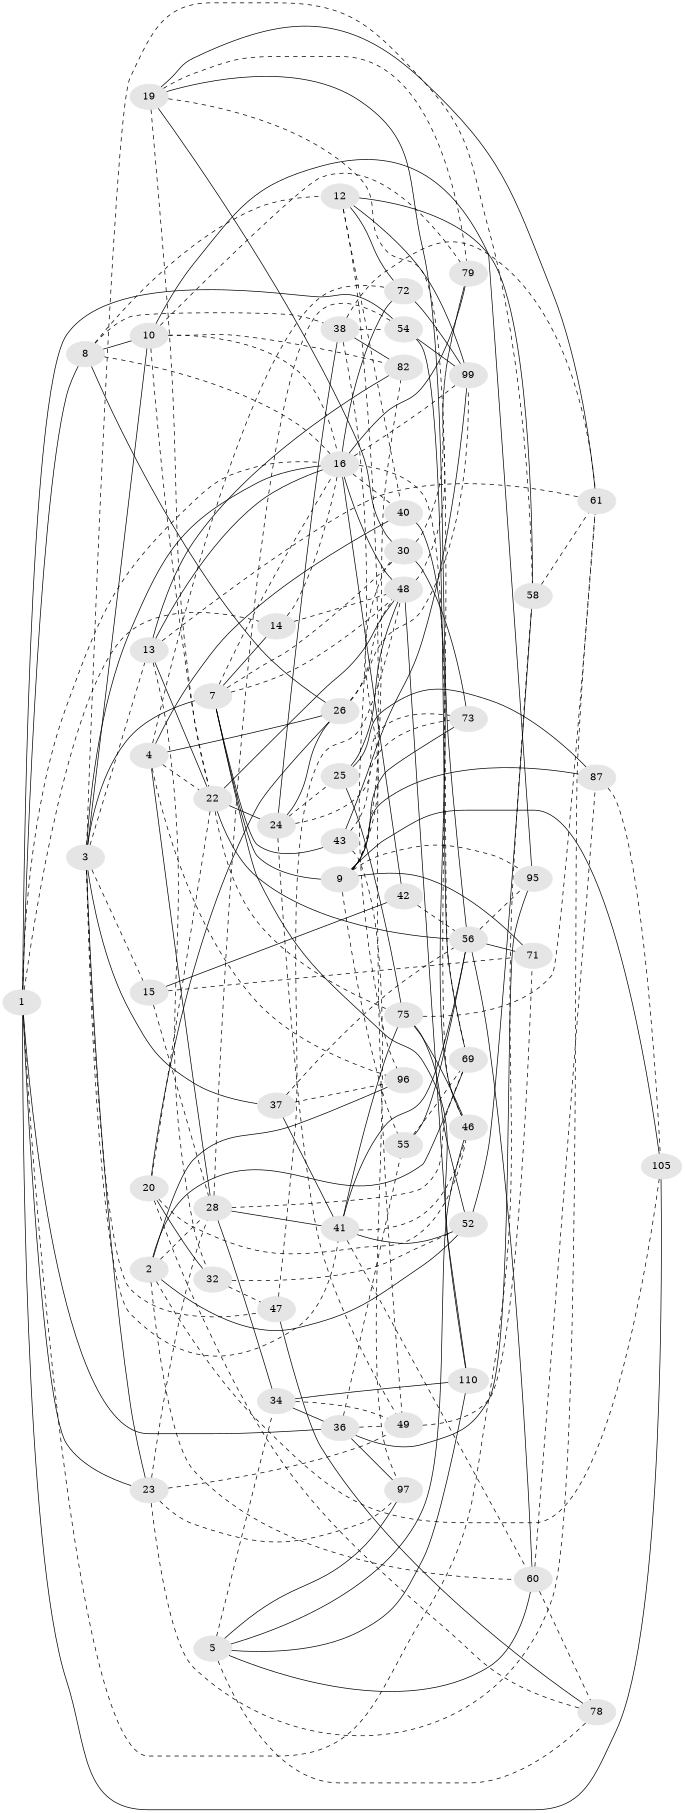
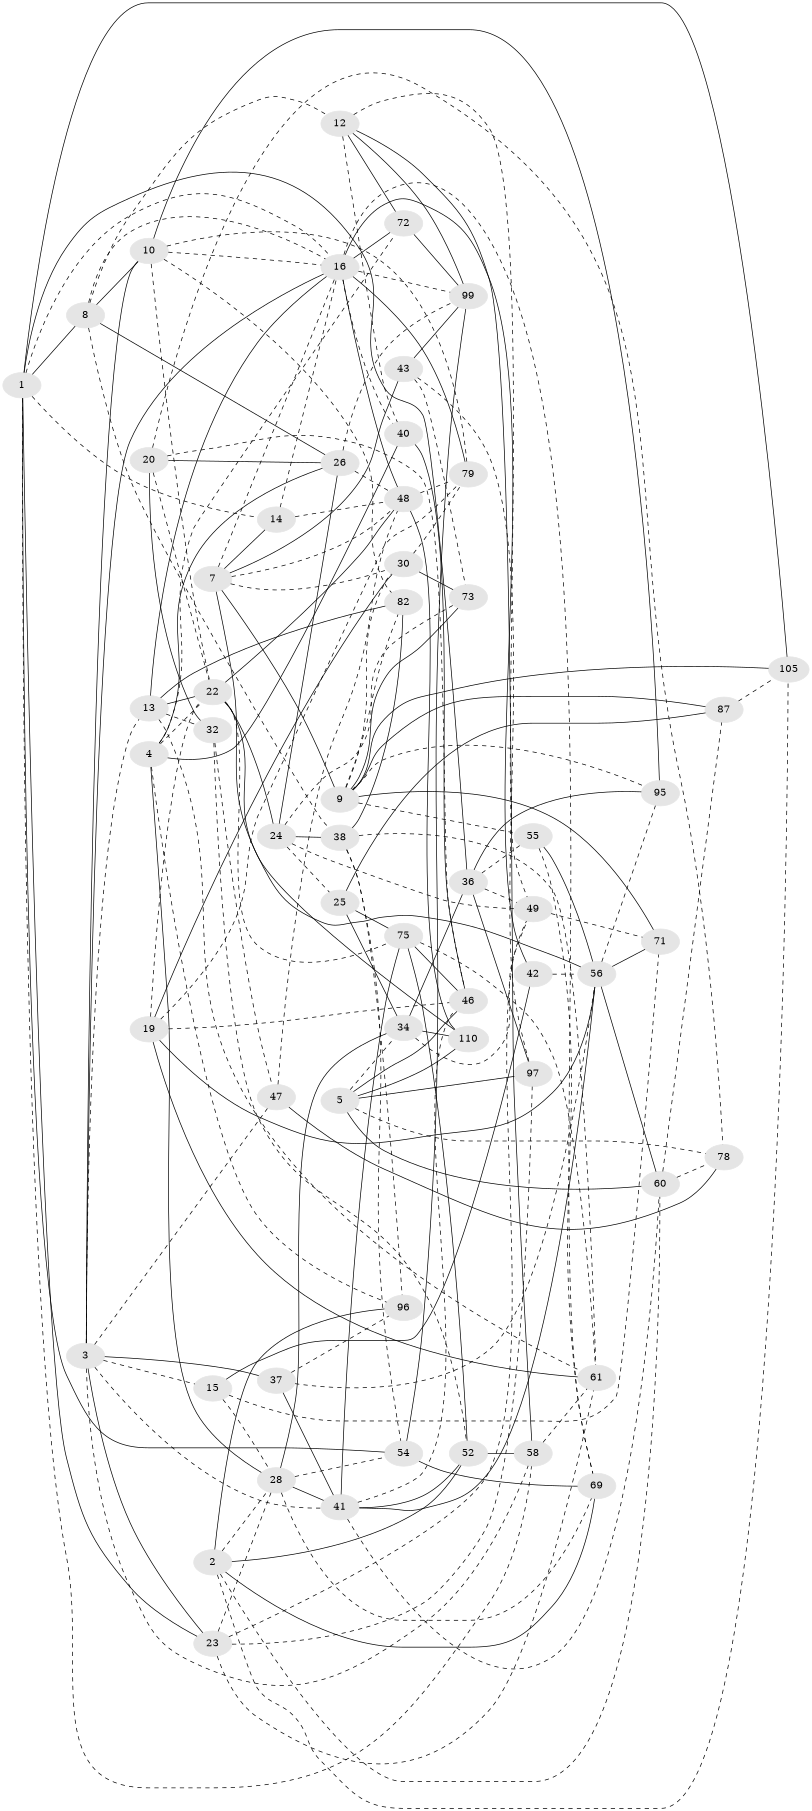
(376, 685) -> (363, 948)
(126, 742) -> none
